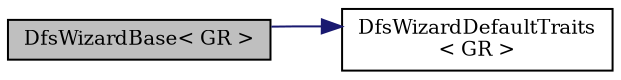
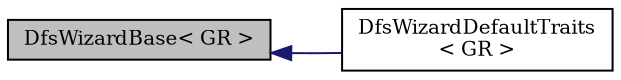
(296, 26) -> (317, 53)
